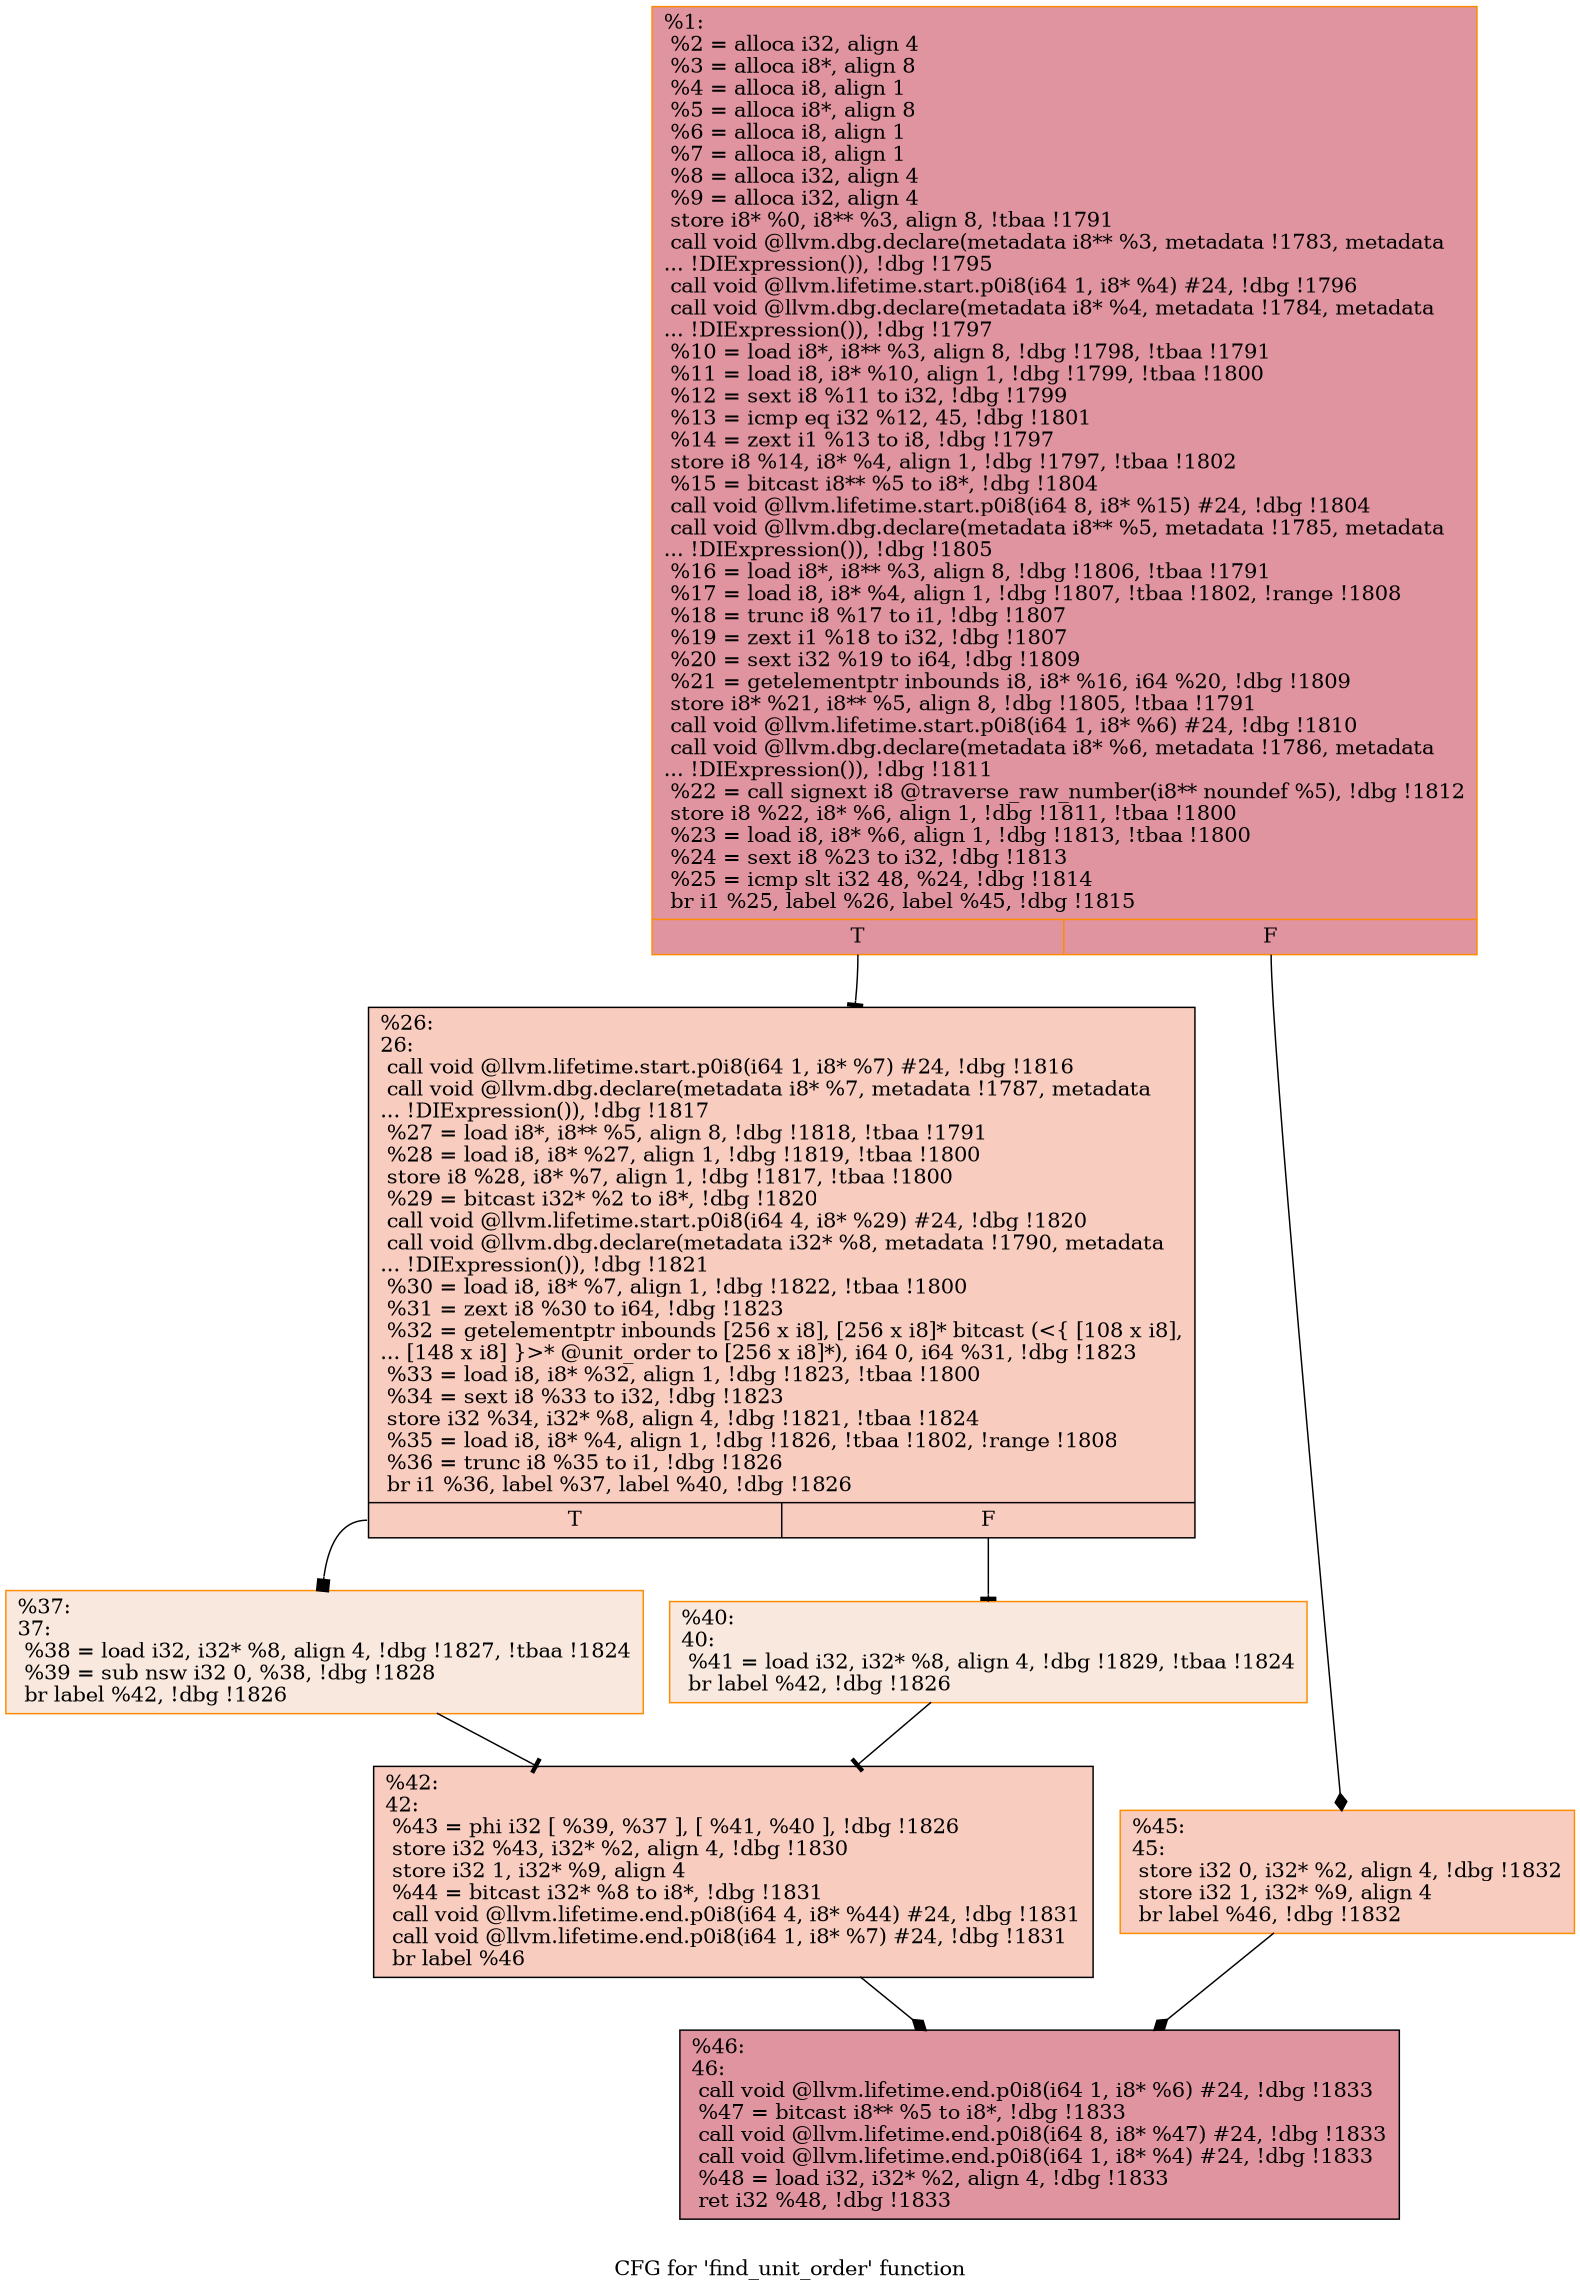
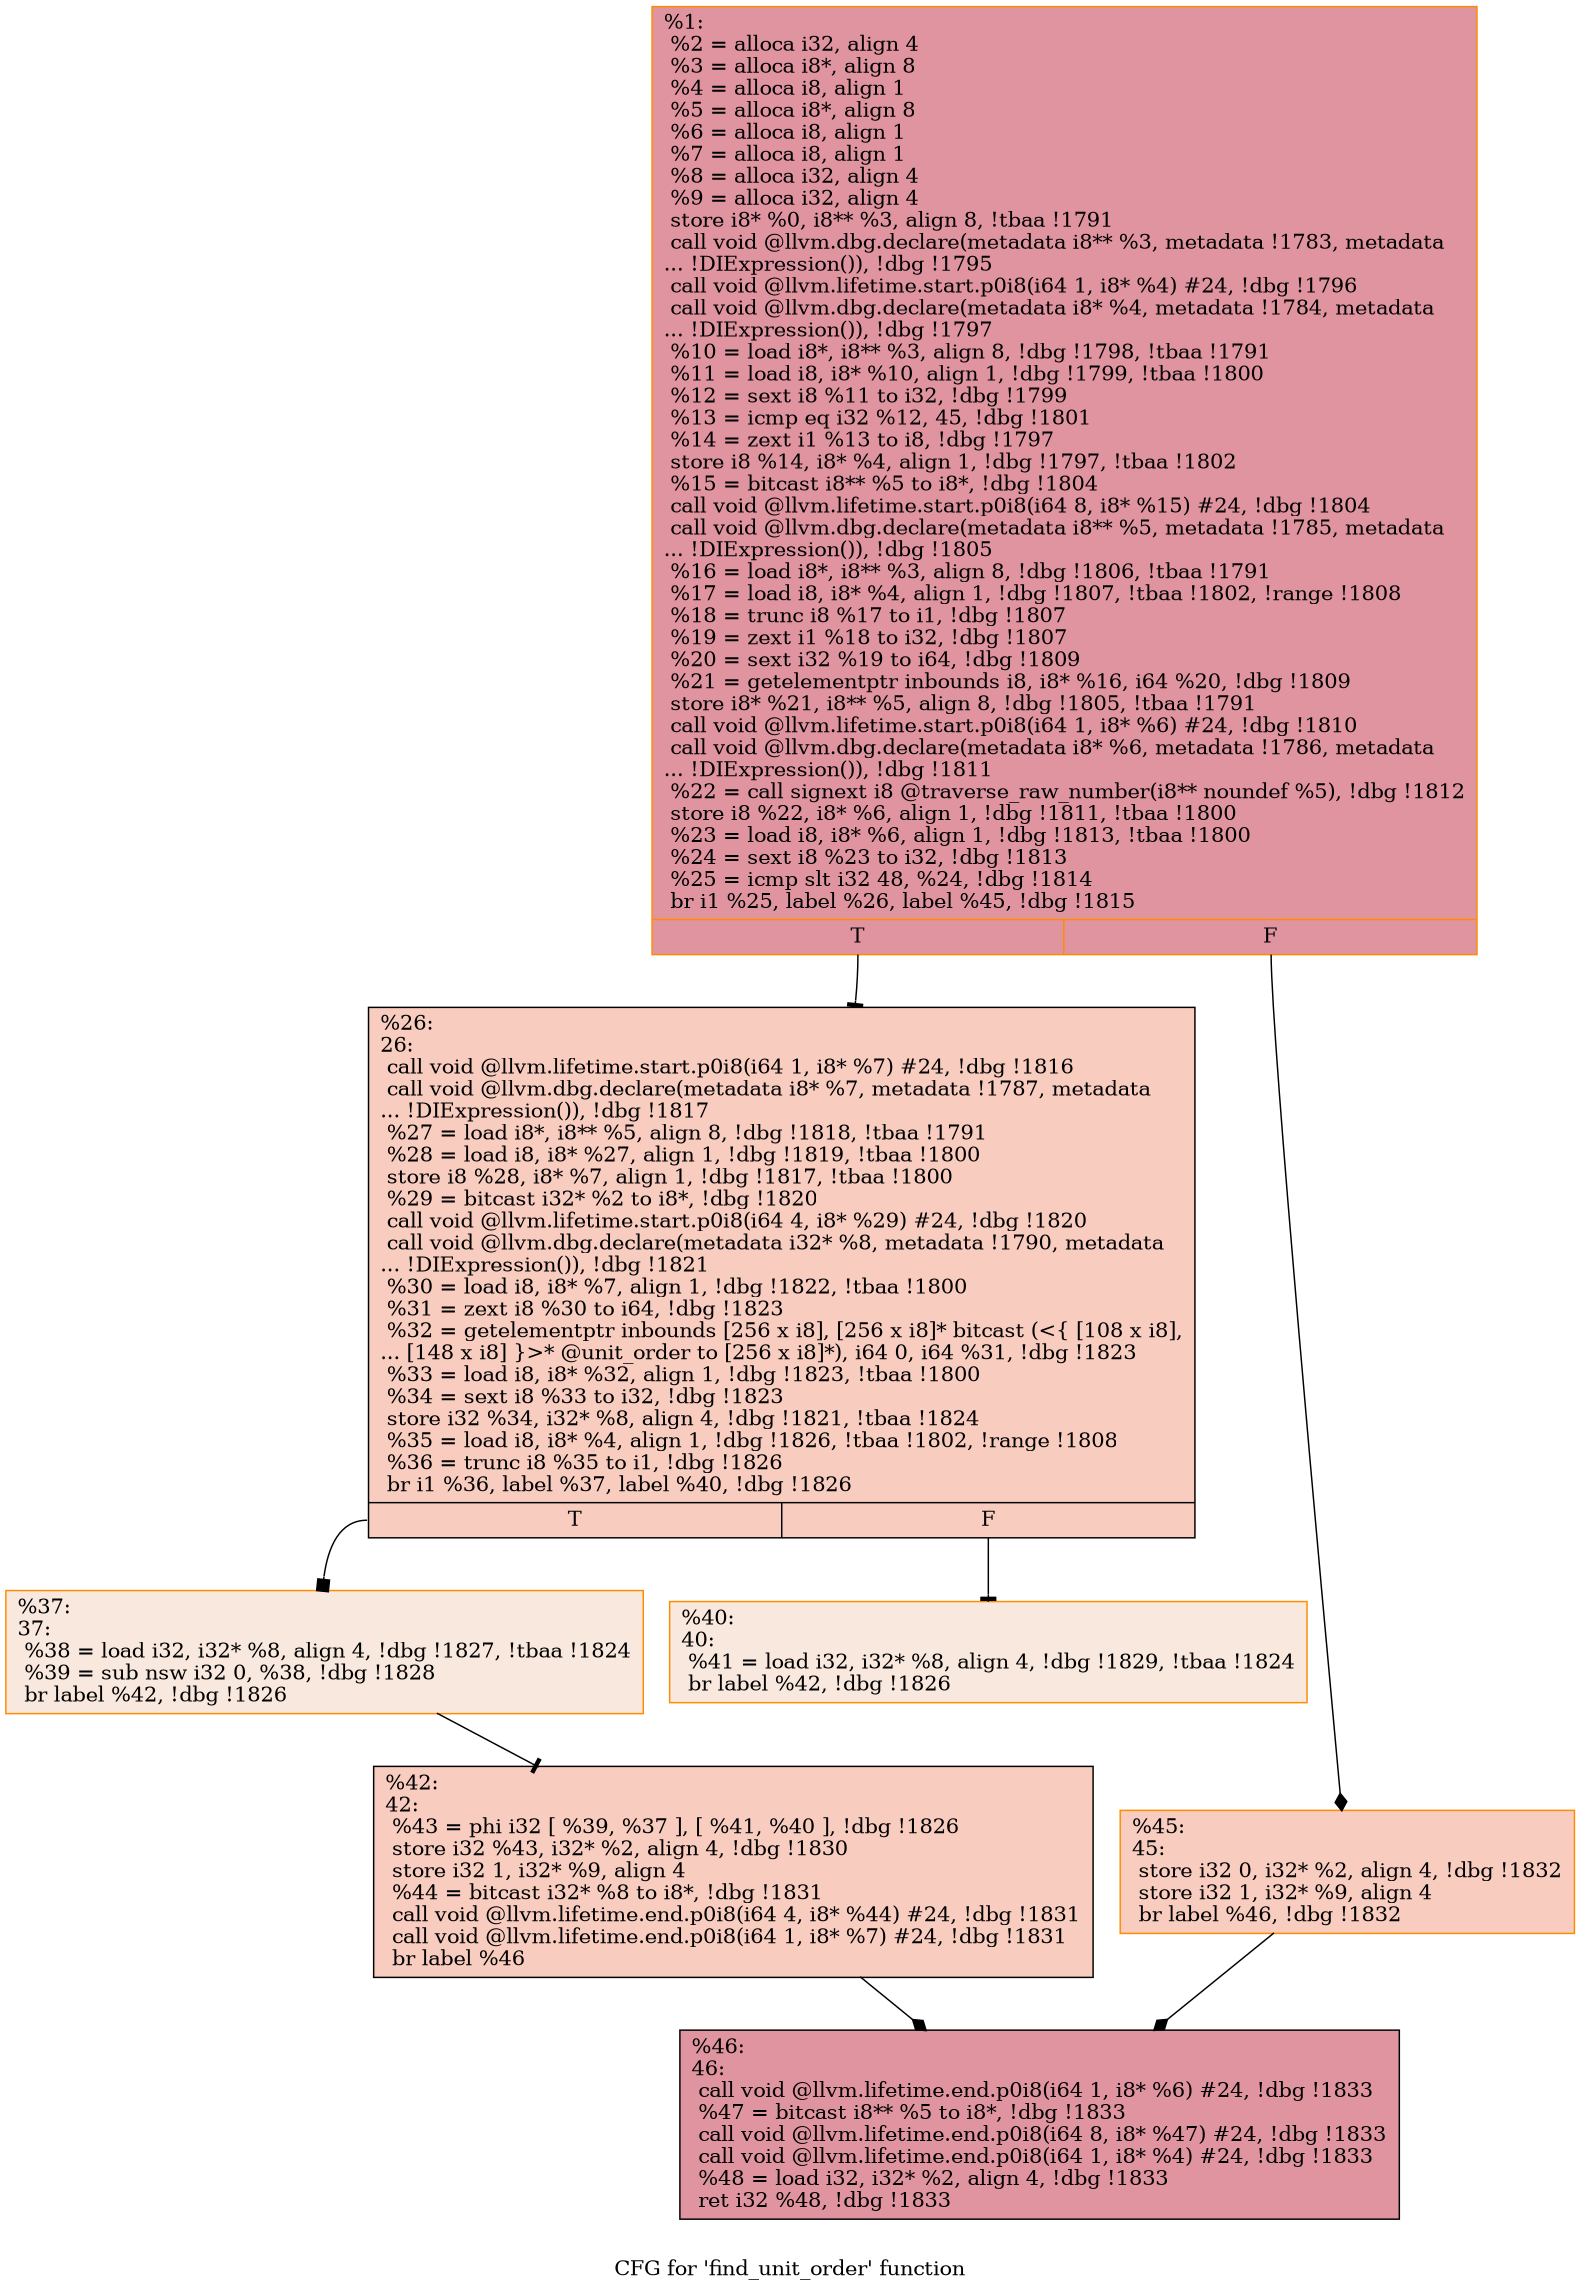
(896, 1732) -> none
